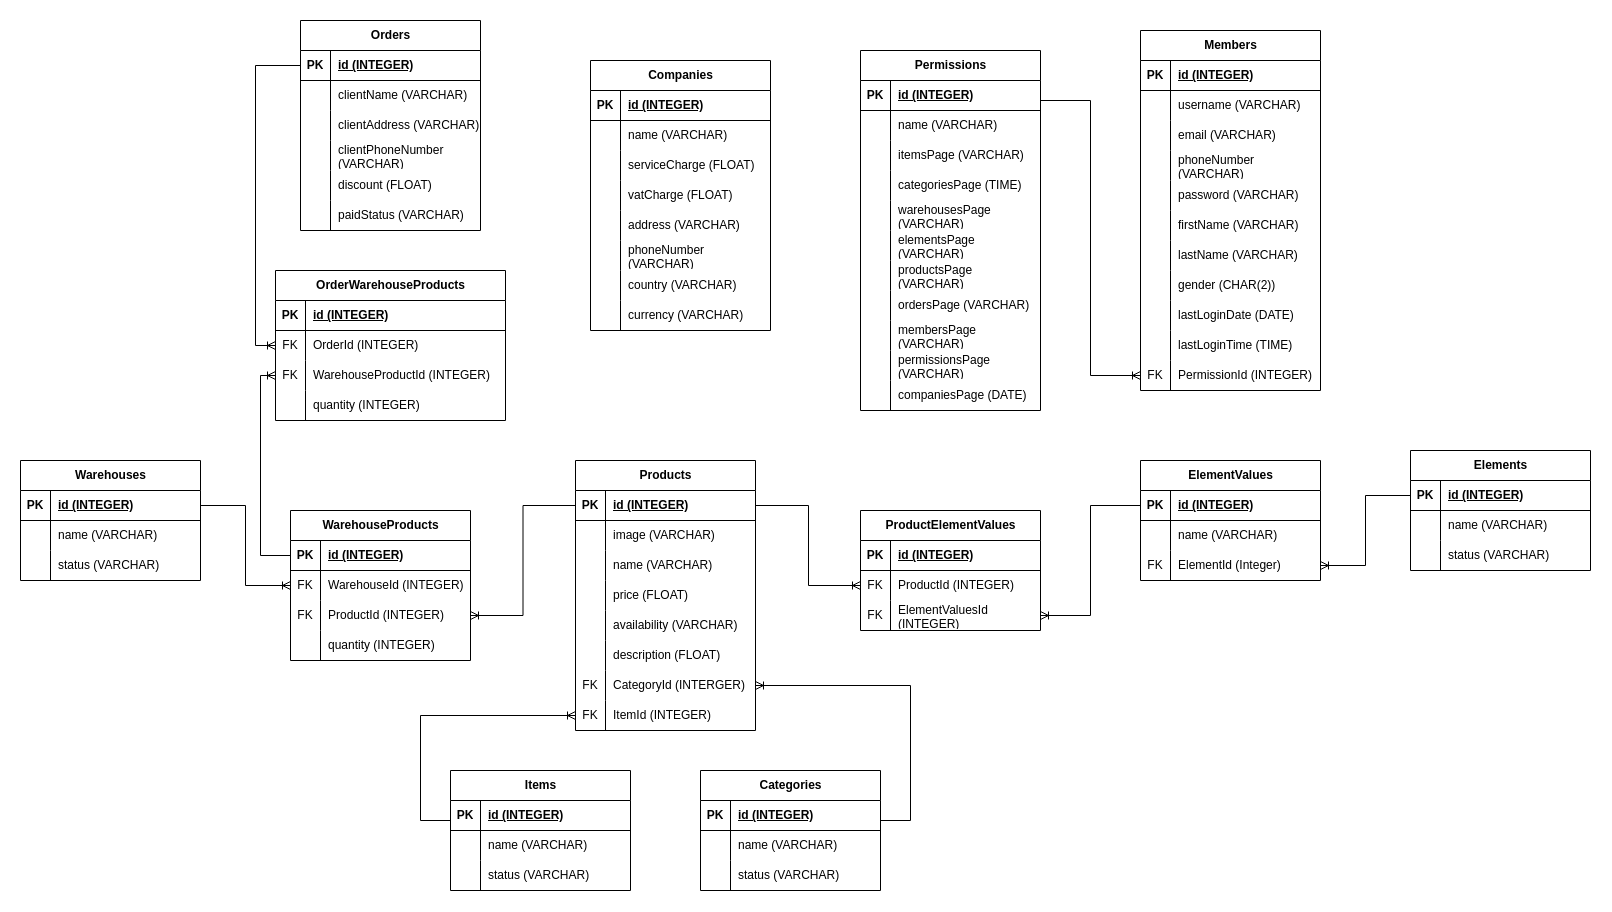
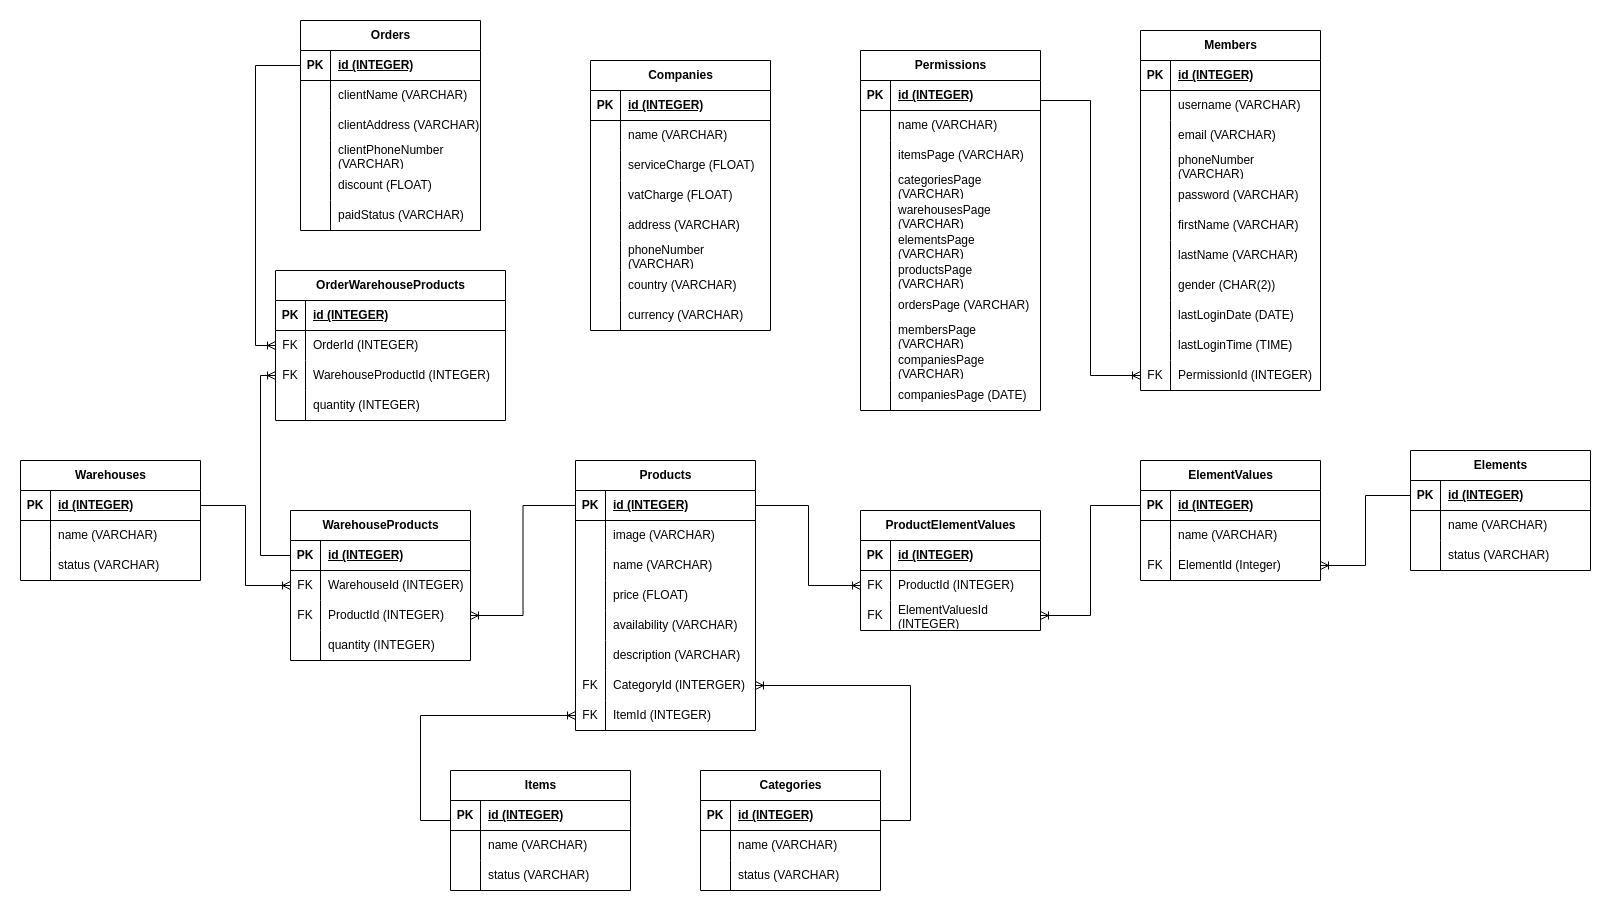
(966, 186) -> (970, 186)
(970, 366) -> (970, 366)
(673, 656) -> (679, 656)
